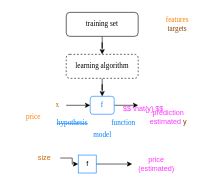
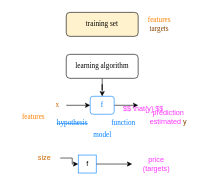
(102, 24) -> (102, 24)
(177, 24) -> (159, 24)
(102, 45) -> none
(102, 66) -> (102, 66)
(34, 117) -> (34, 117)
(157, 164) -> (157, 164)
